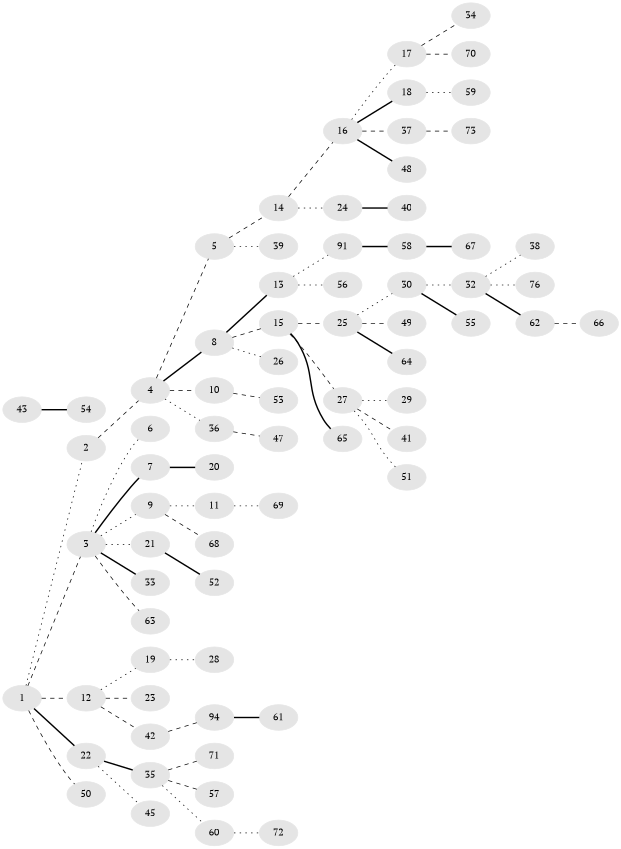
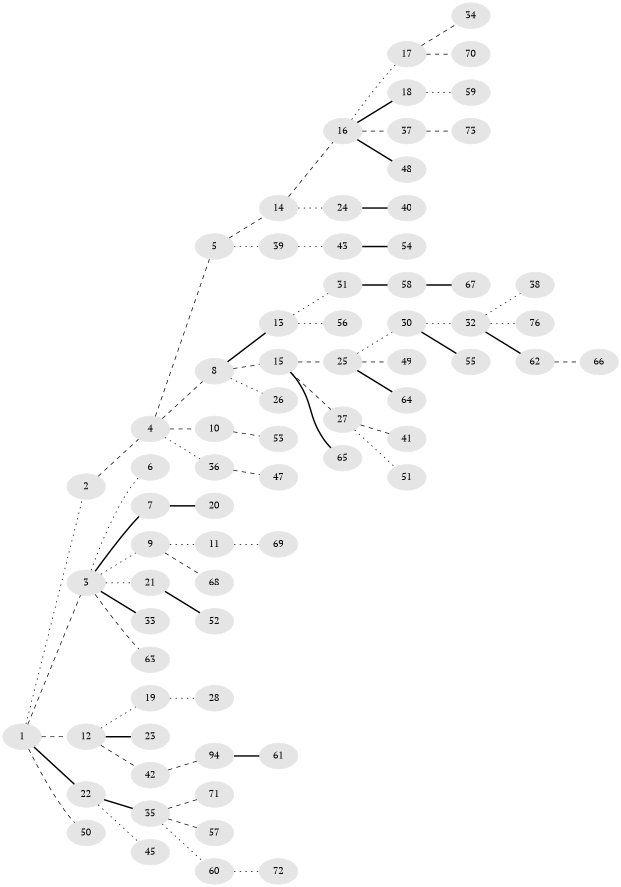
none -> (311, 247)
(343, 247) -> (343, 285)
(182, 367) -> (182, 400)
(407, 400) -> none
(118, 698) -> (118, 737)
